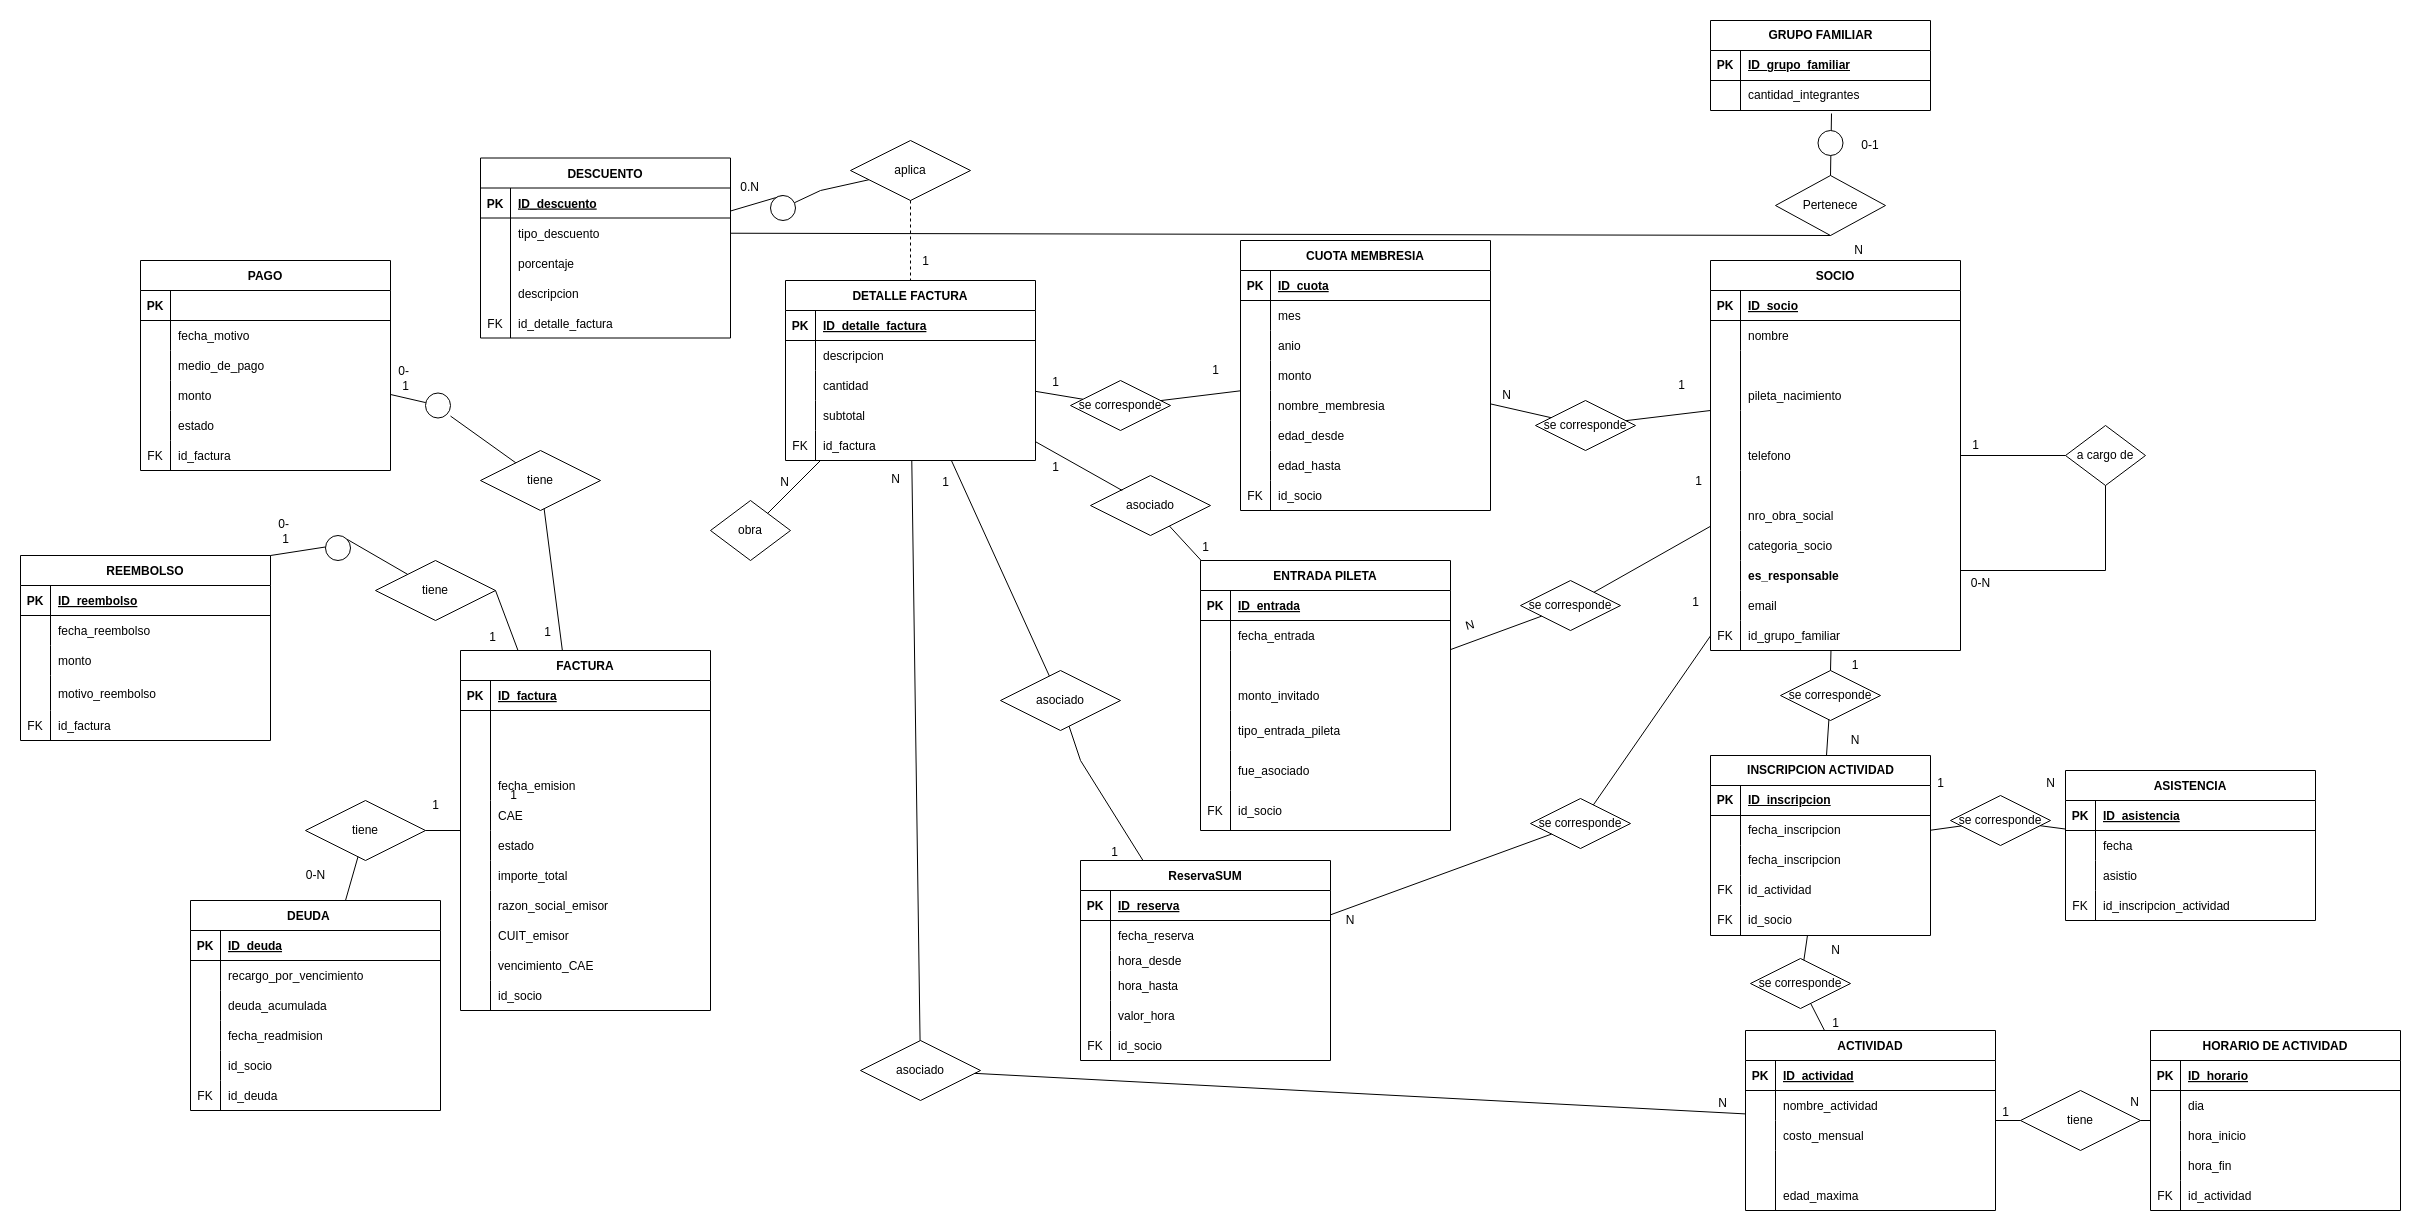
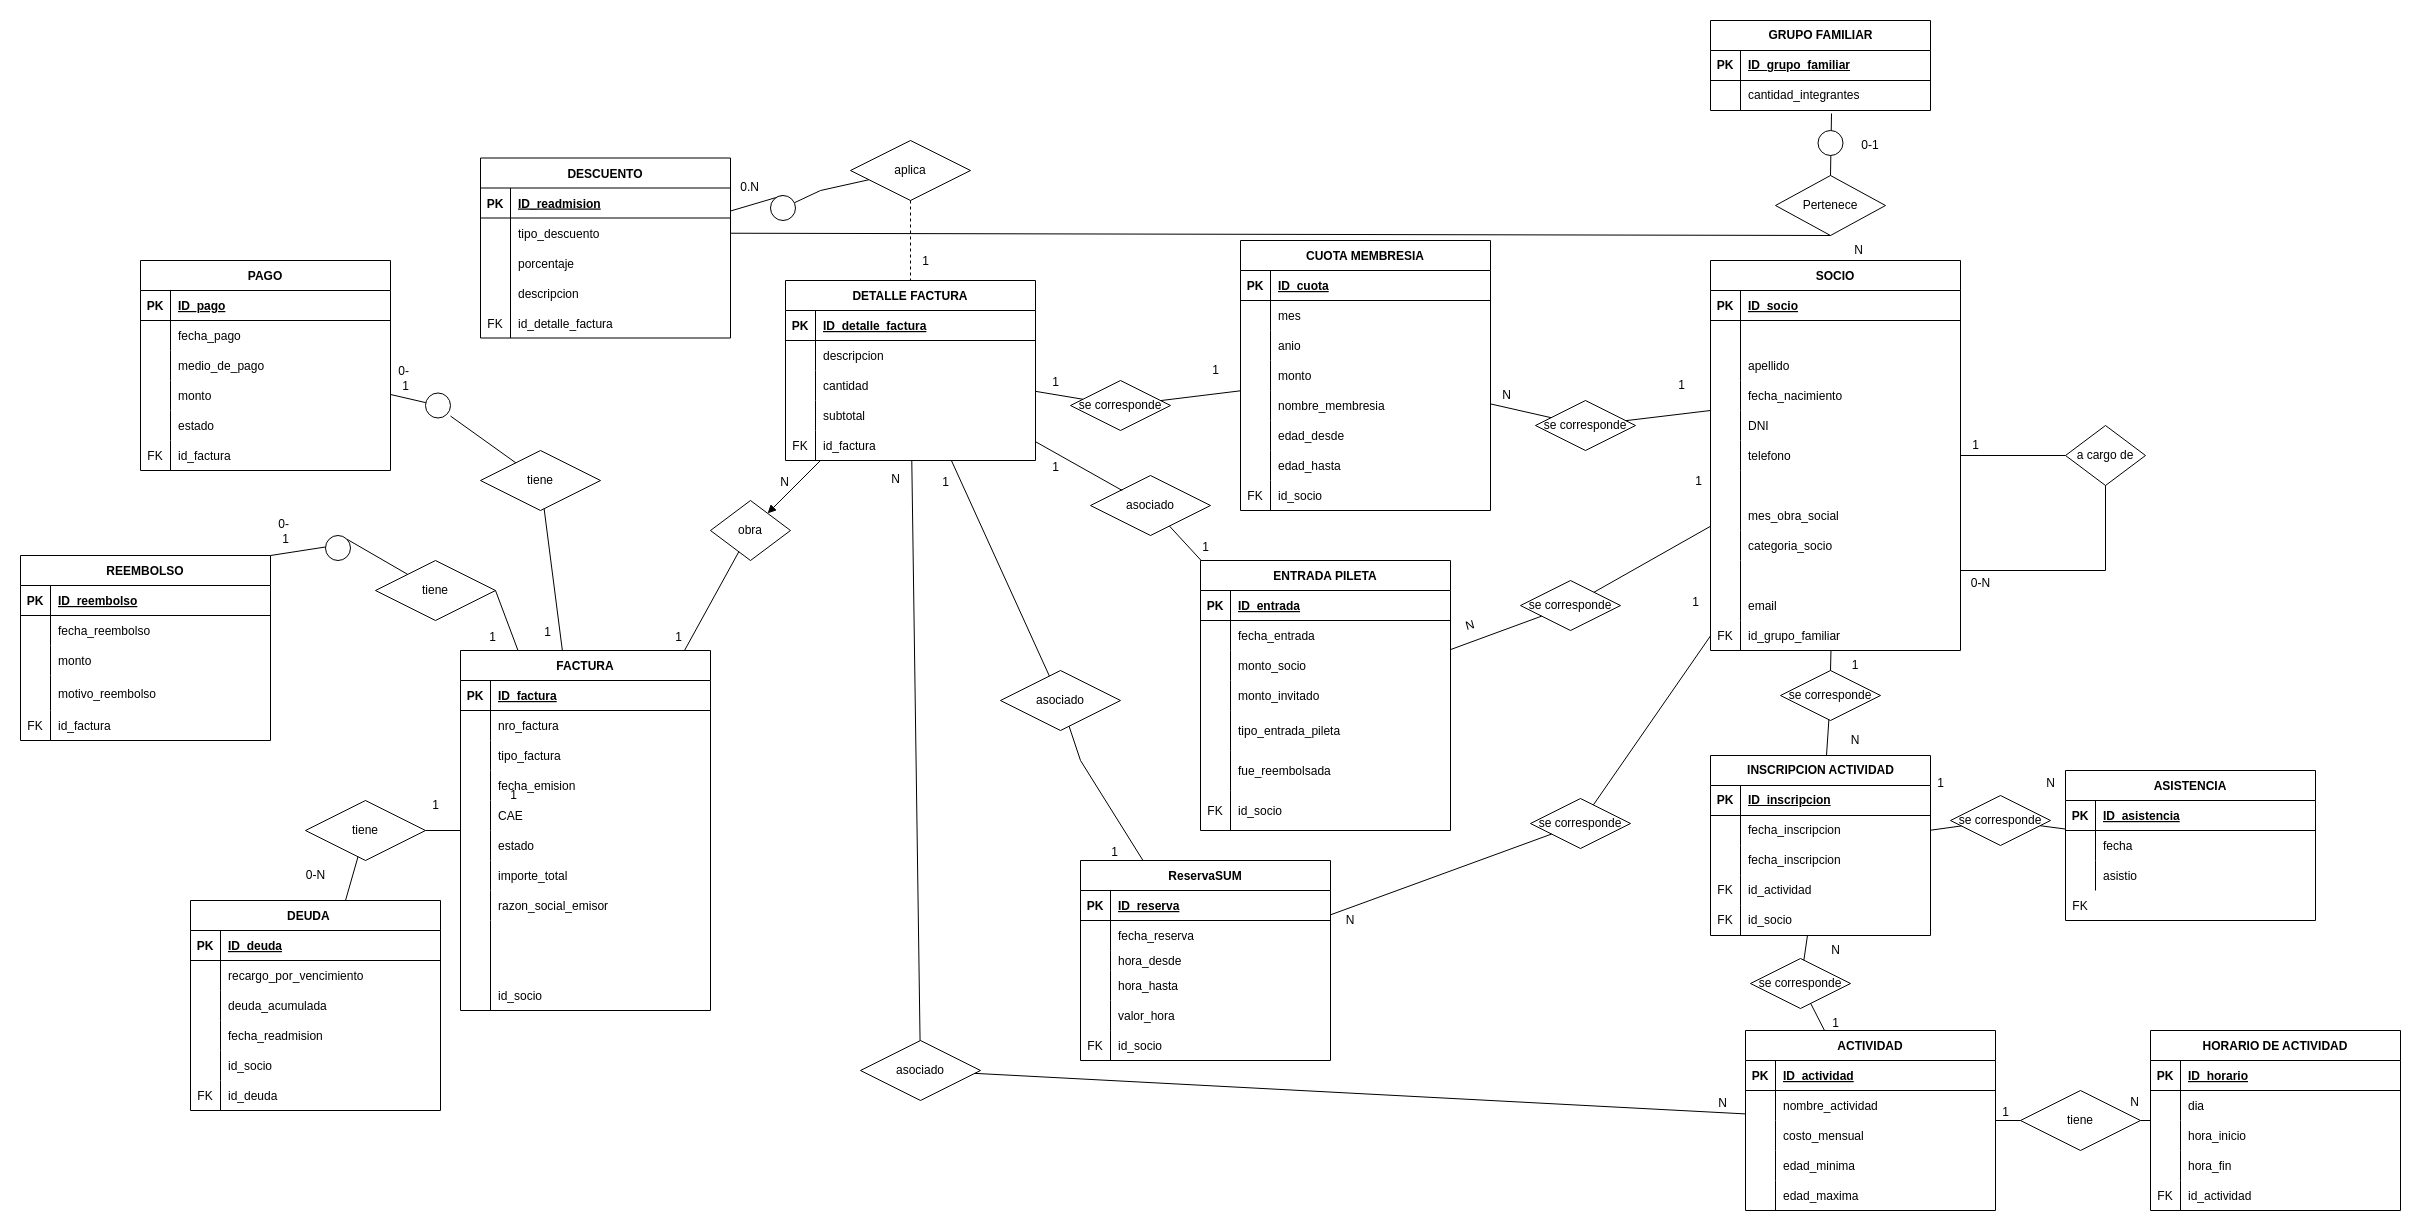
(558, 204) -> (559, 204)
none -> (281, 306)
(217, 336) -> (212, 336)
(1851, 336) -> none
none -> (1851, 366)
(1799, 396) -> (1799, 396)
none -> (1851, 426)
(772, 509) -> (774, 507)
(1795, 516) -> (1795, 516)
(1851, 576) -> none
none -> (712, 601)
none -> (1341, 666)
none -> (601, 726)
none -> (601, 756)
(1277, 771) -> (1287, 771)
(2206, 906) -> none
(601, 936) -> none
(601, 966) -> none
none -> (1886, 1166)
